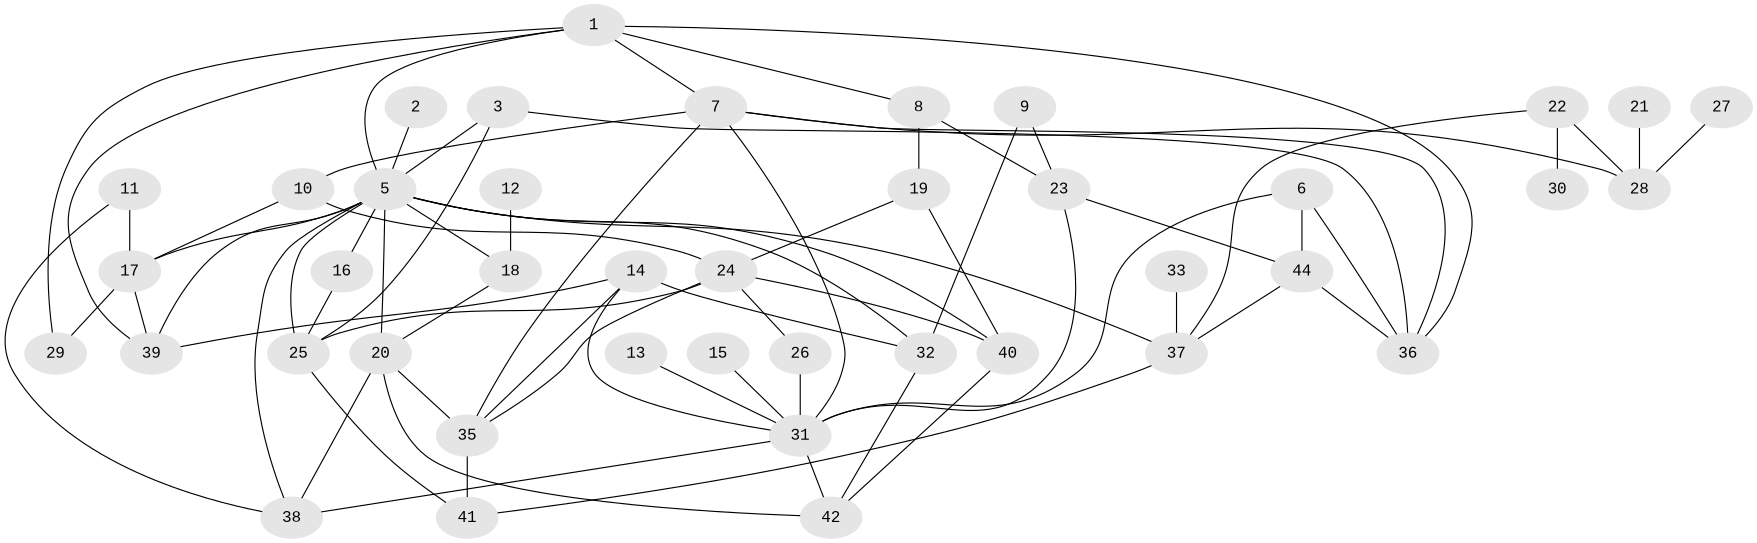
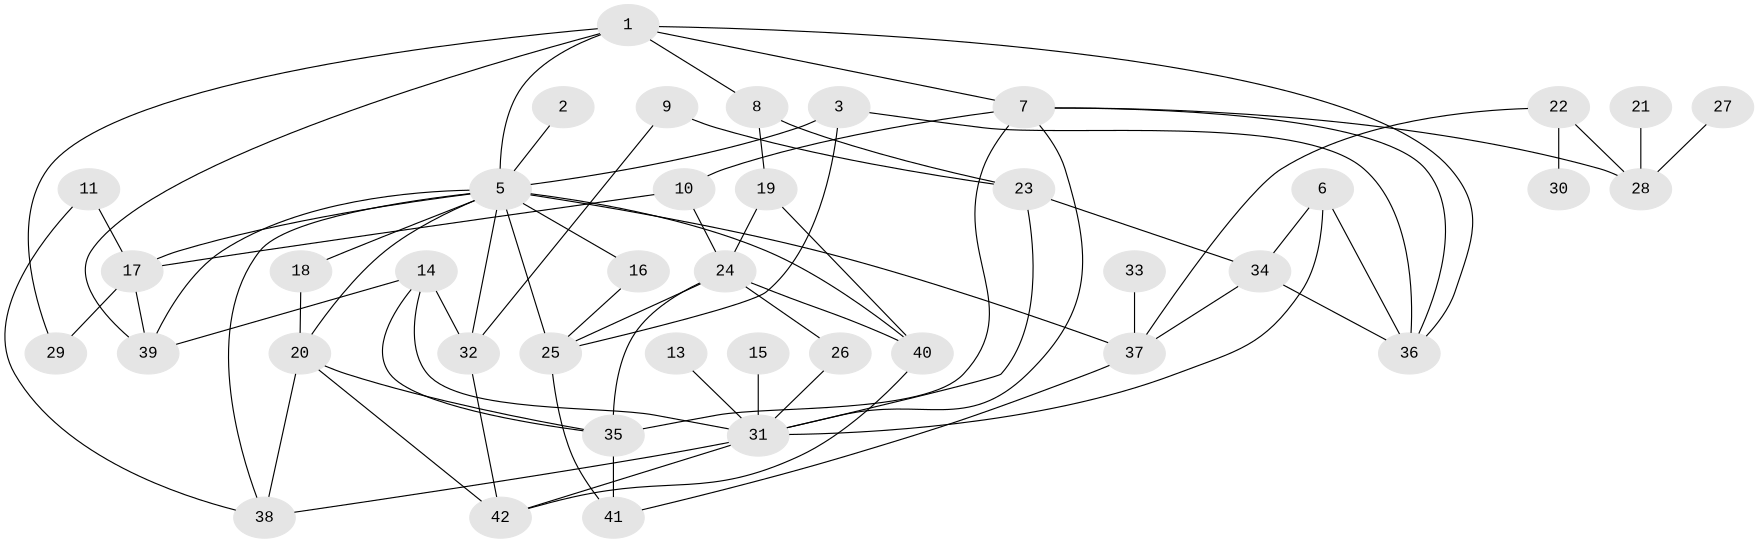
(511, 189) -> none
(1302, 271) -> (1260, 271)
